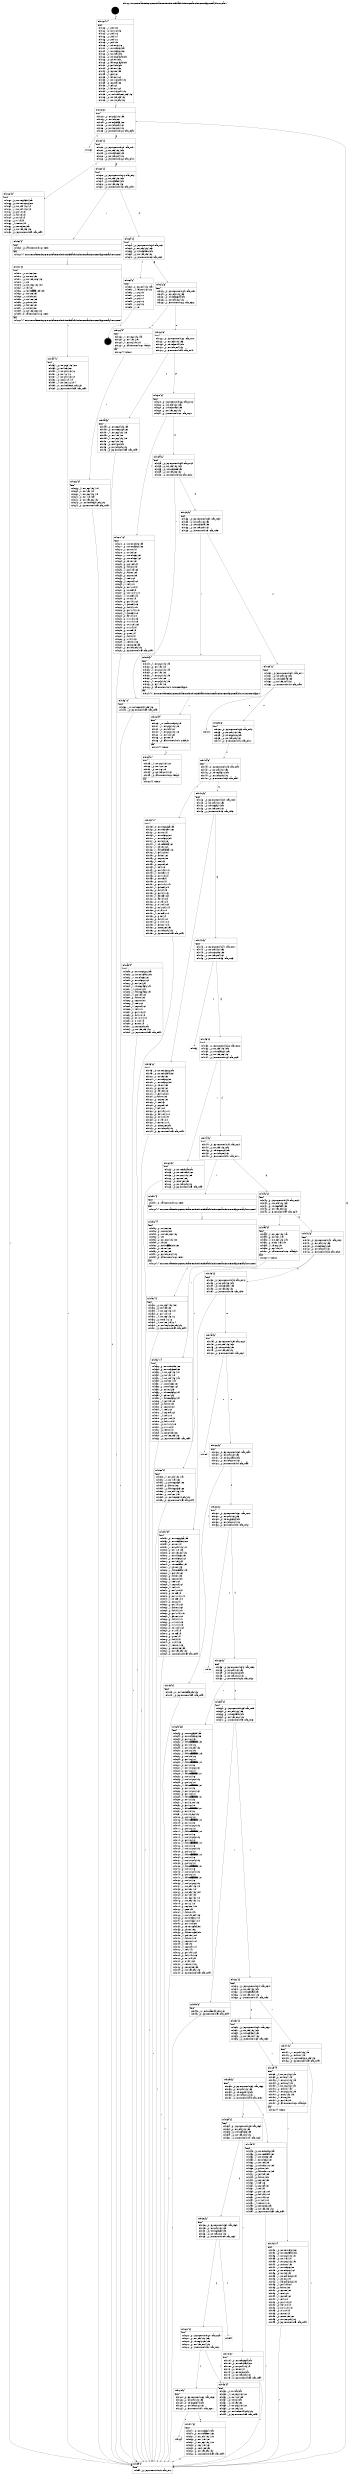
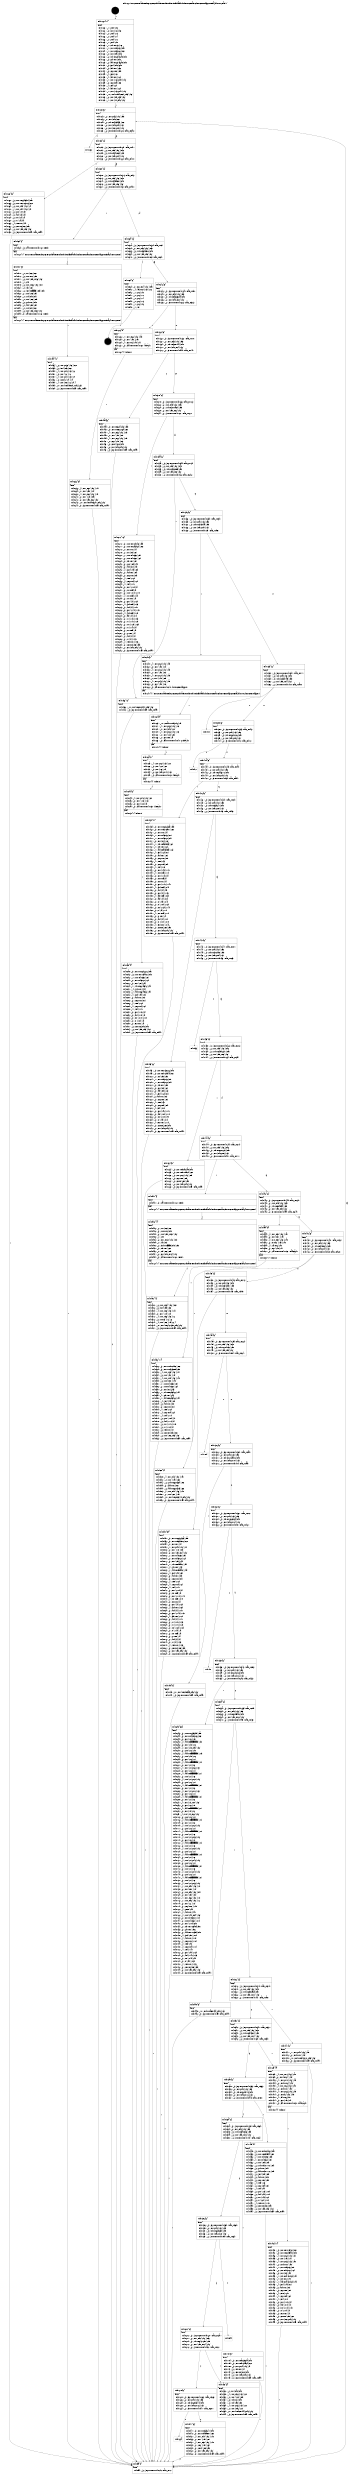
none -> (193, 770)
none -> (143, 803)
none -> (247, 2059)
